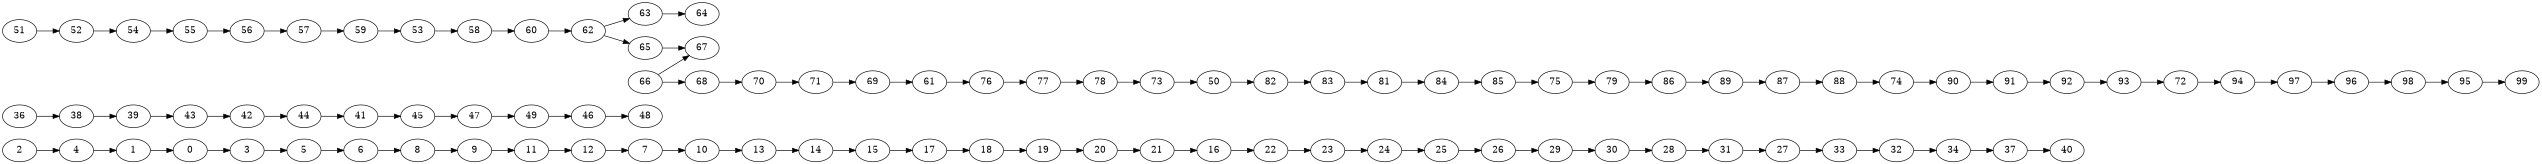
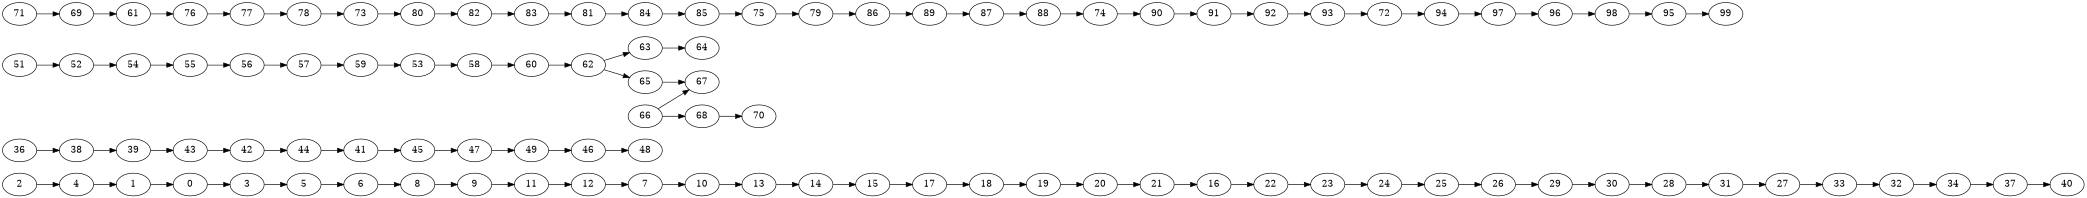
(784, 82) -> none
(1214, 82) -> (418, 14)
